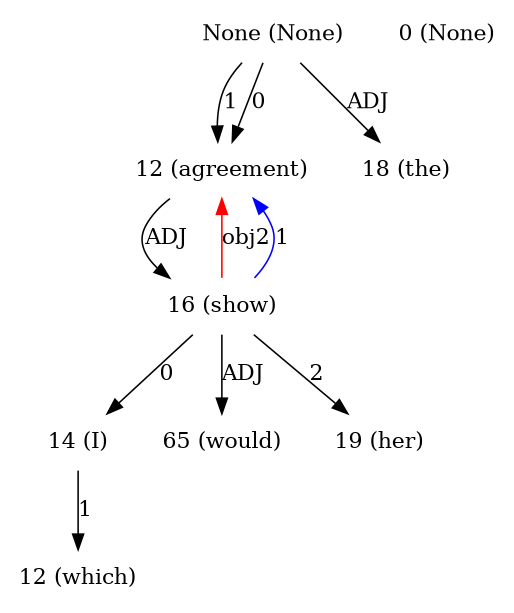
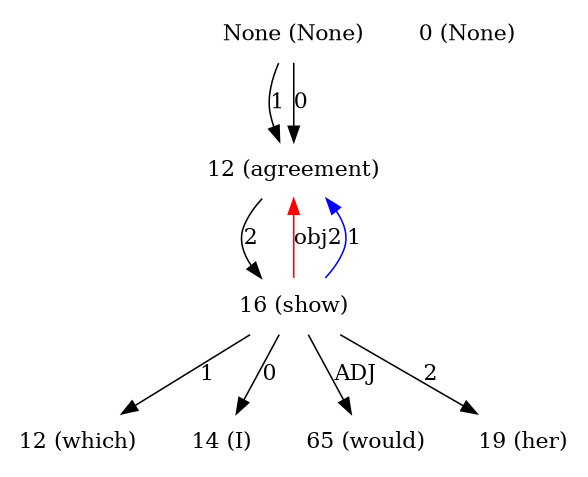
(406, 170) -> none
(166, 238) -> (252, 238)
(78, 502) -> (193, 370)
